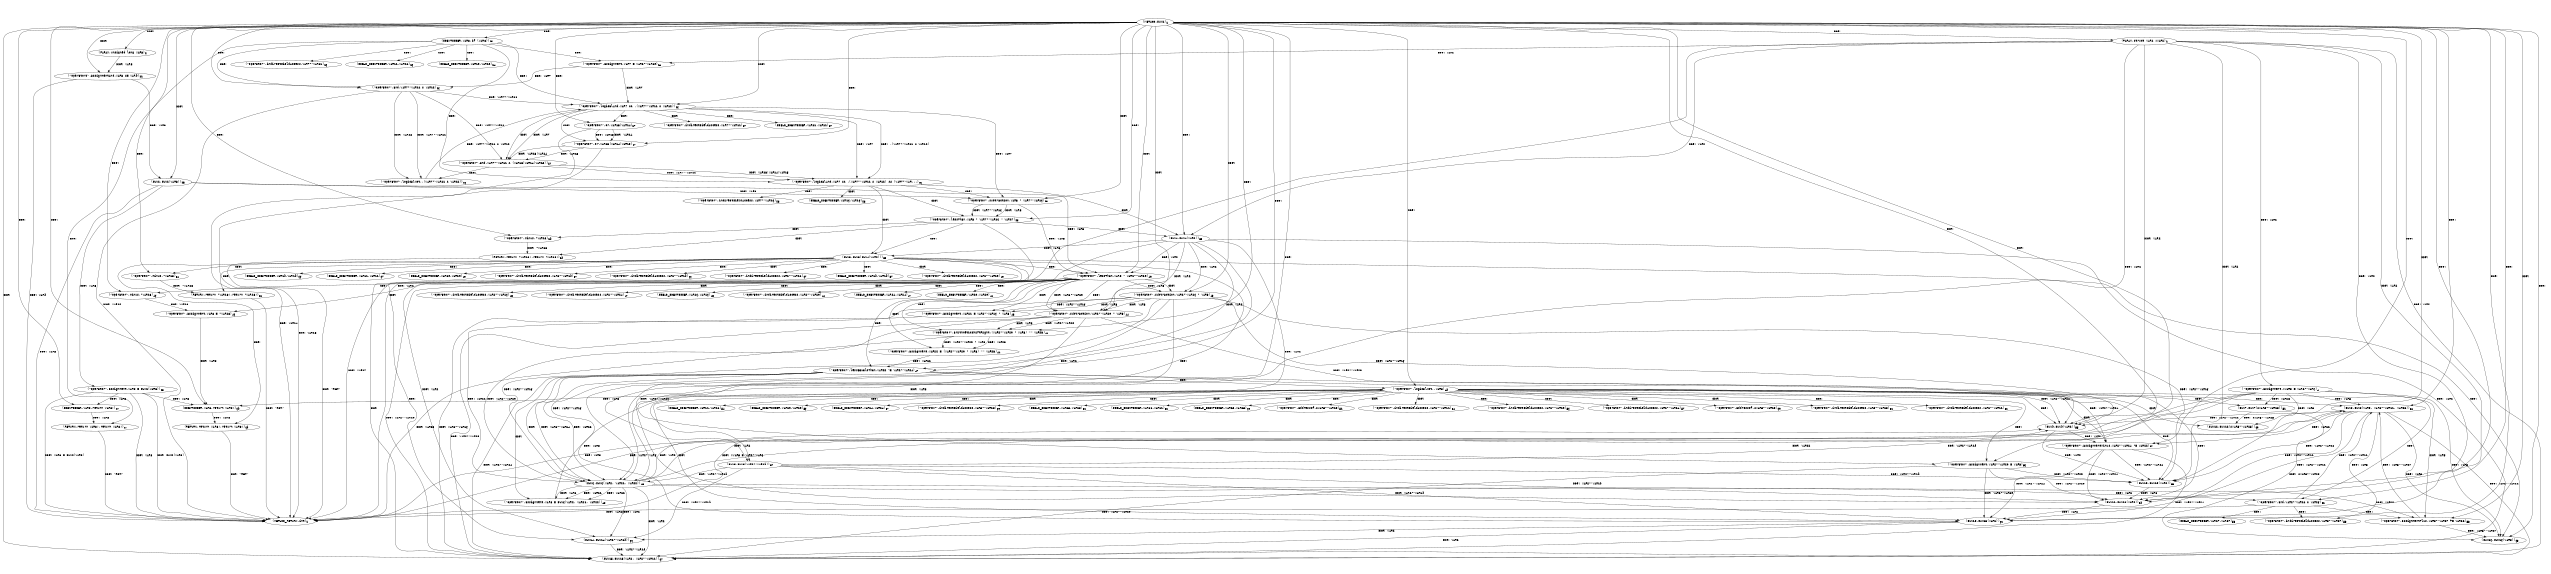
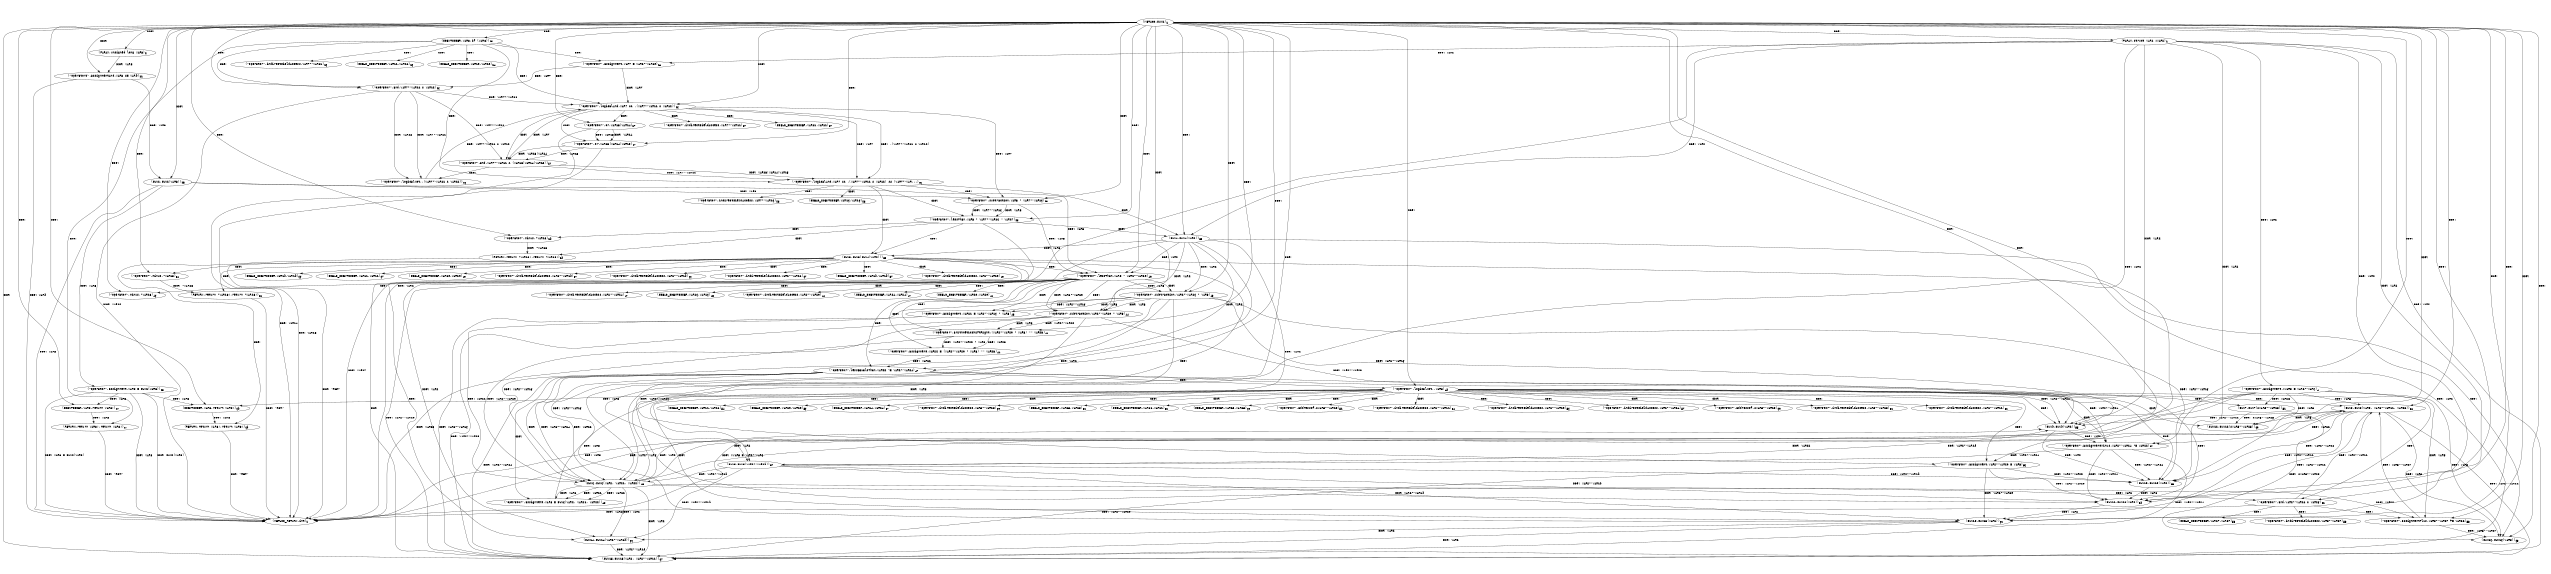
(472, 295) -> none
(200, 314) -> none
(2353, 475) -> (2299, 416)
(2040, 477) -> (1429, 462)
